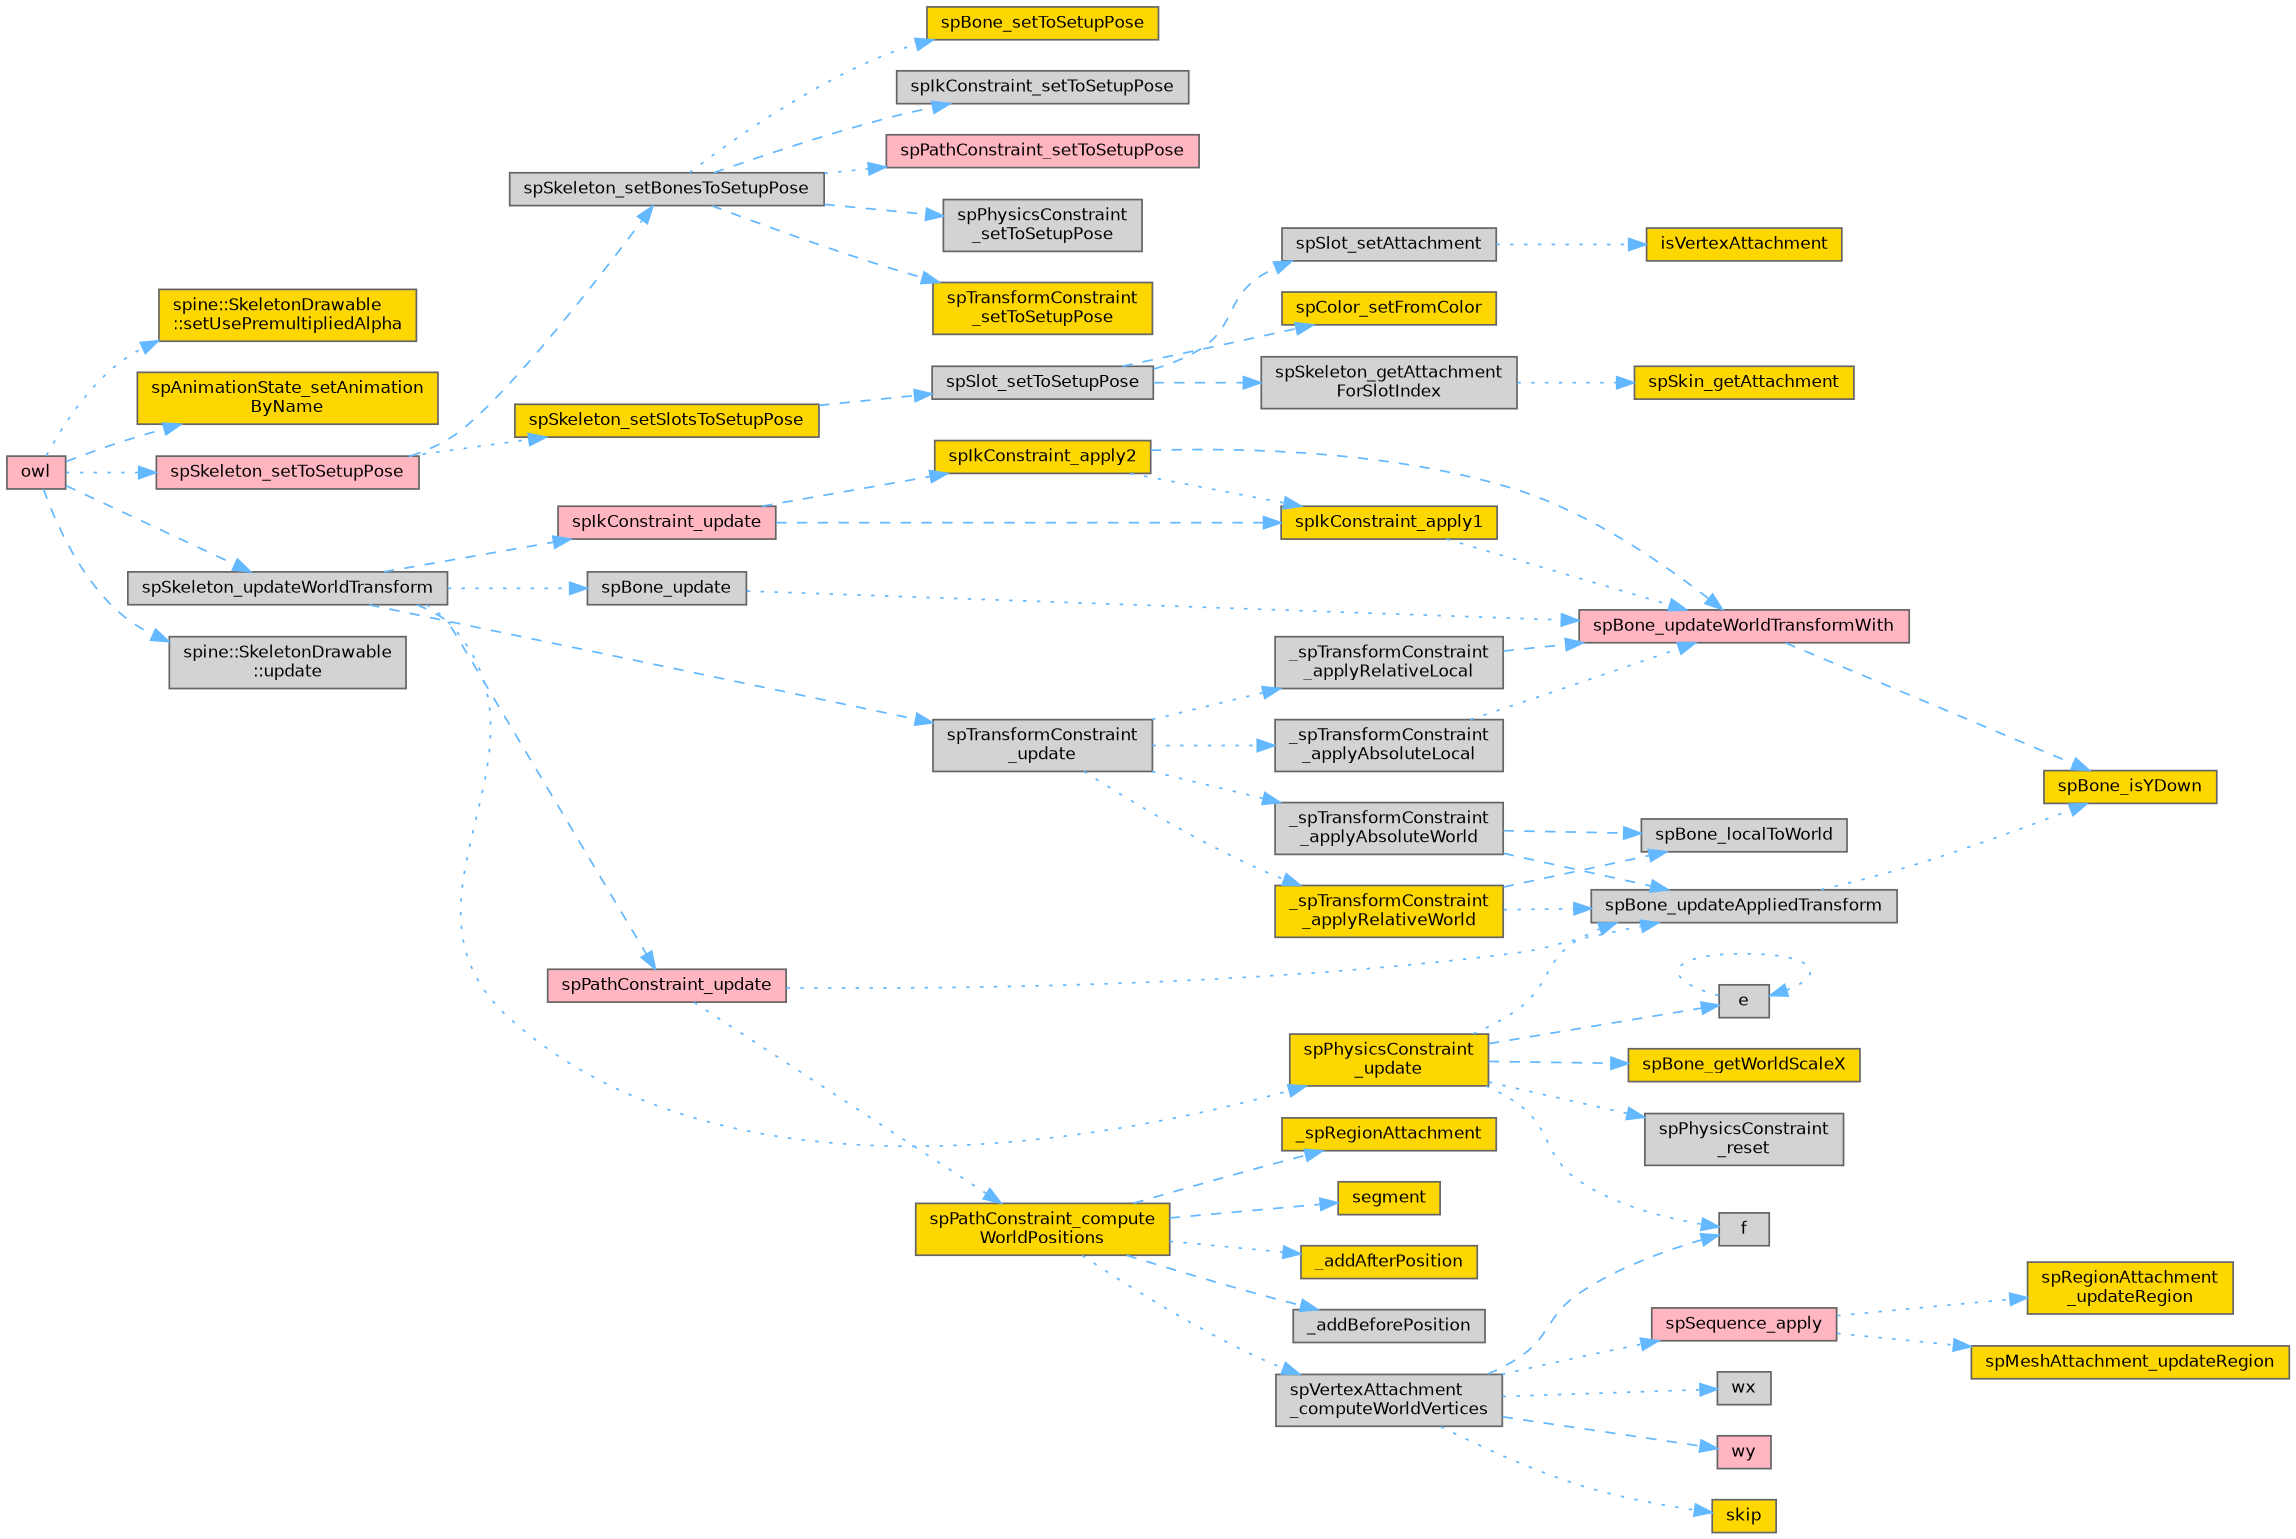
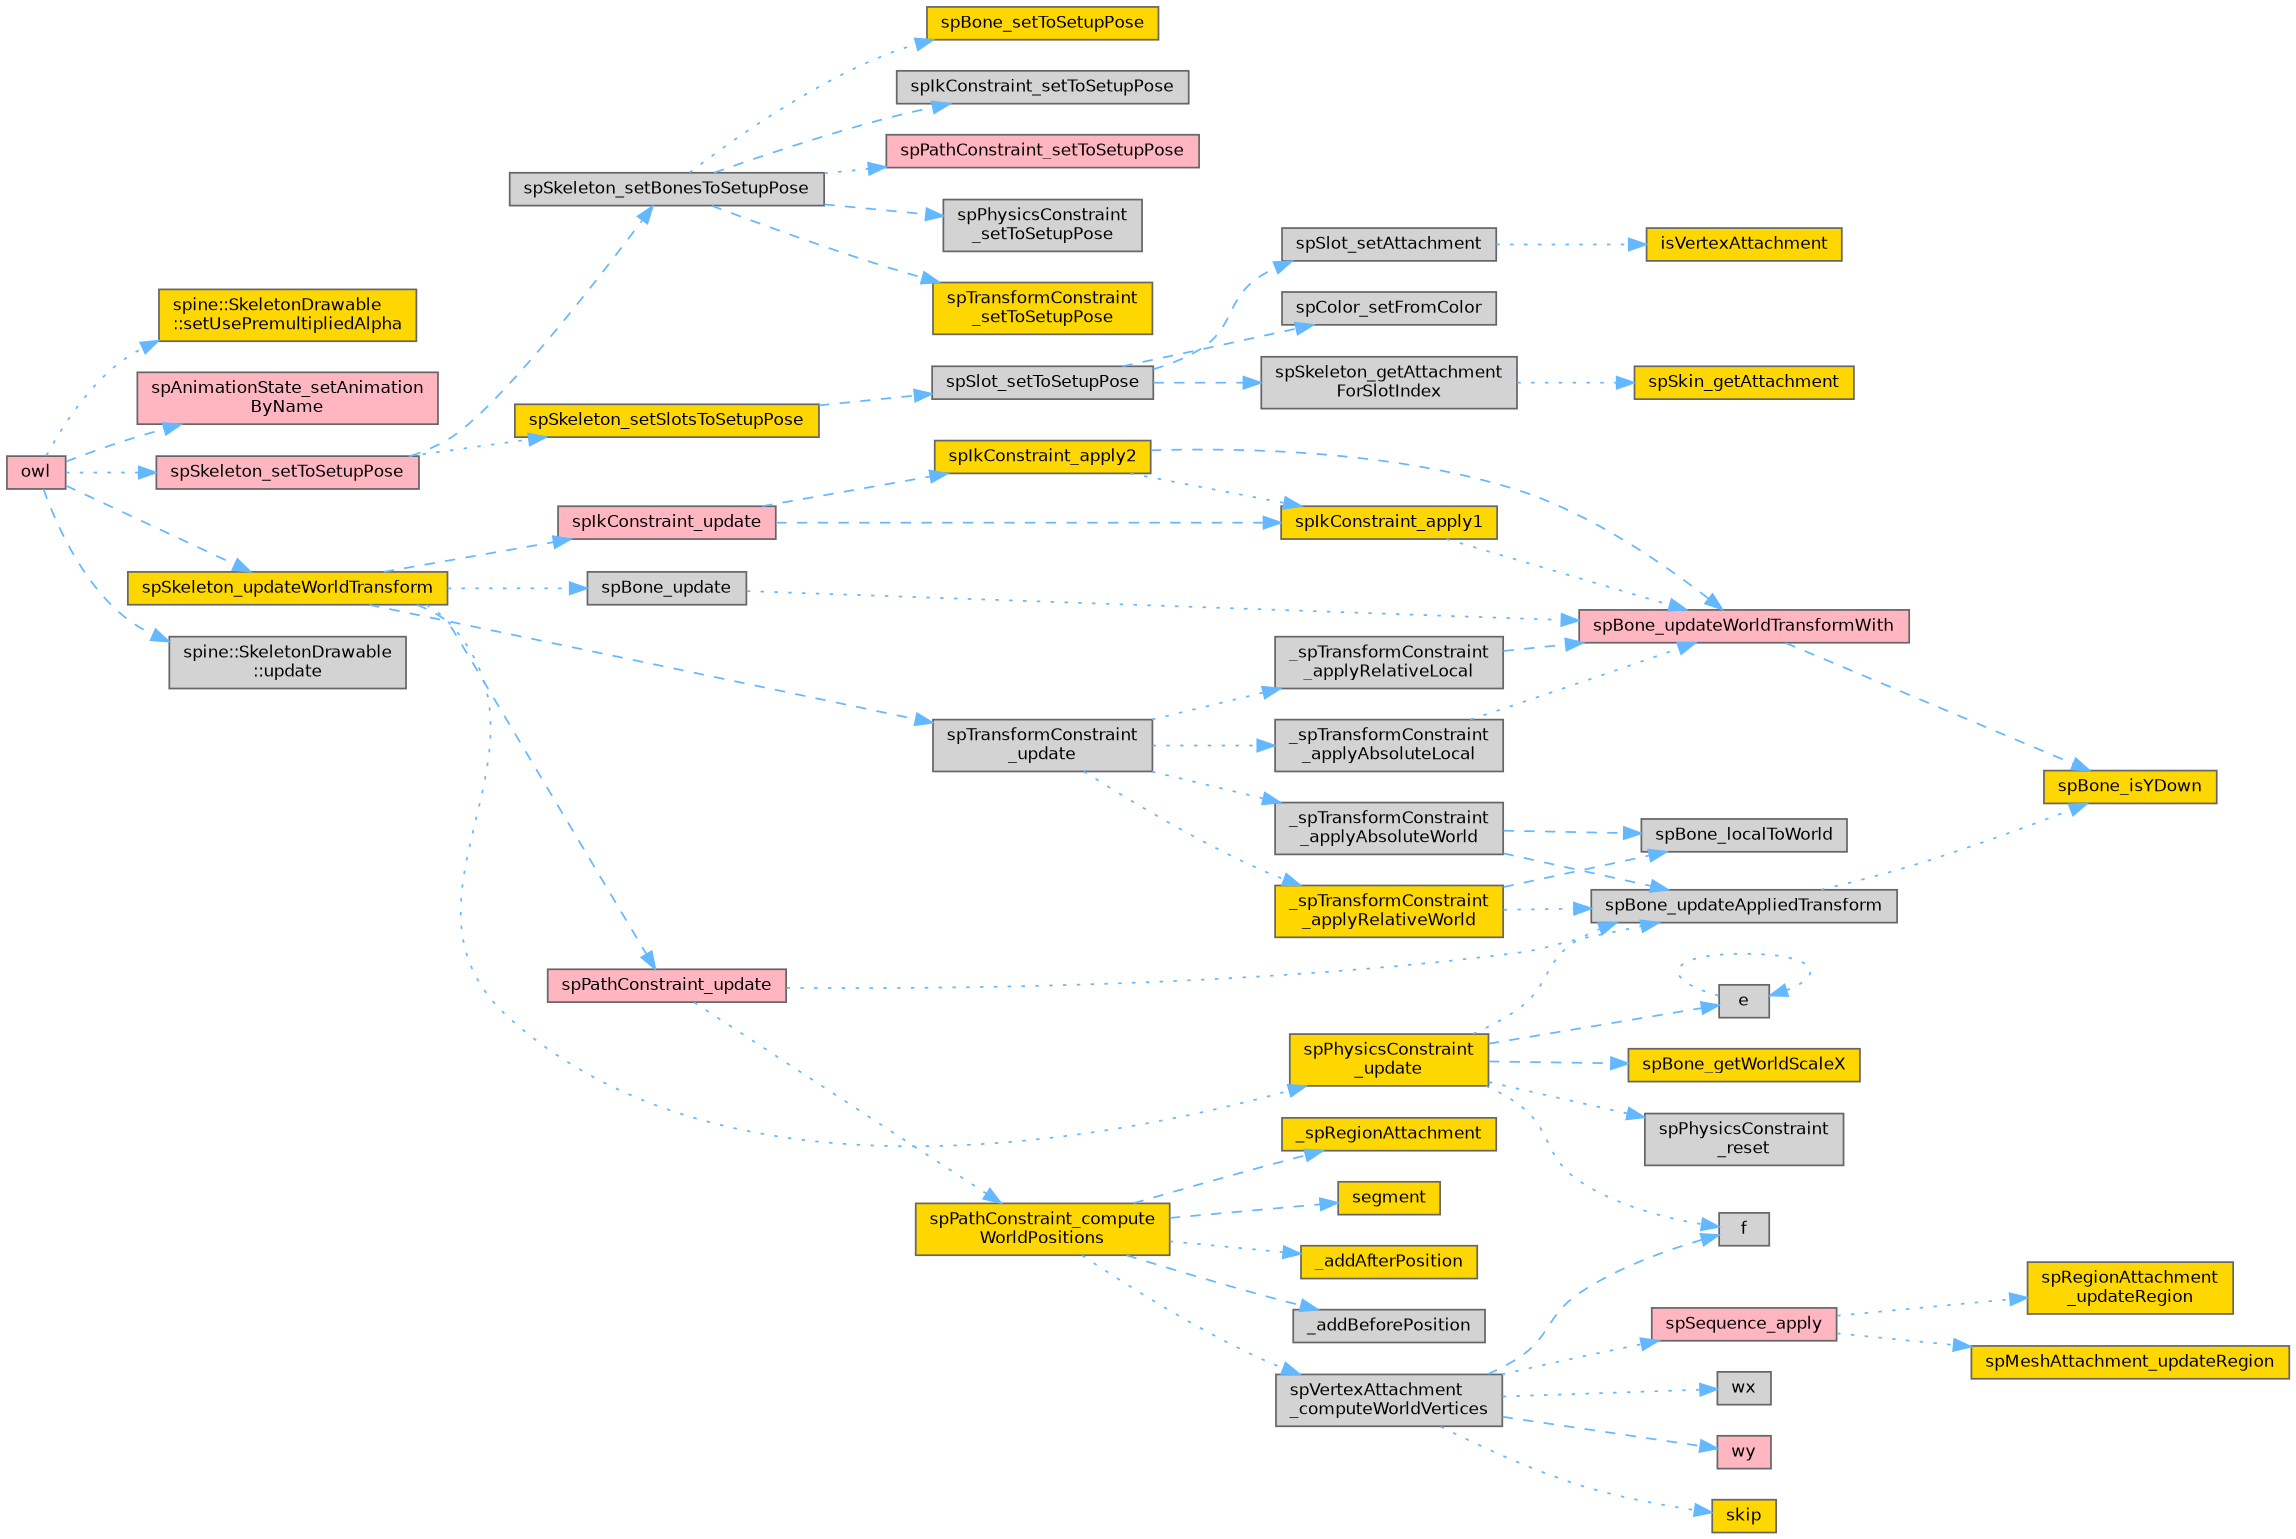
(1389, 308) -> (1389, 308)
(288, 398) -> (288, 398)
(288, 588) -> (288, 588)
